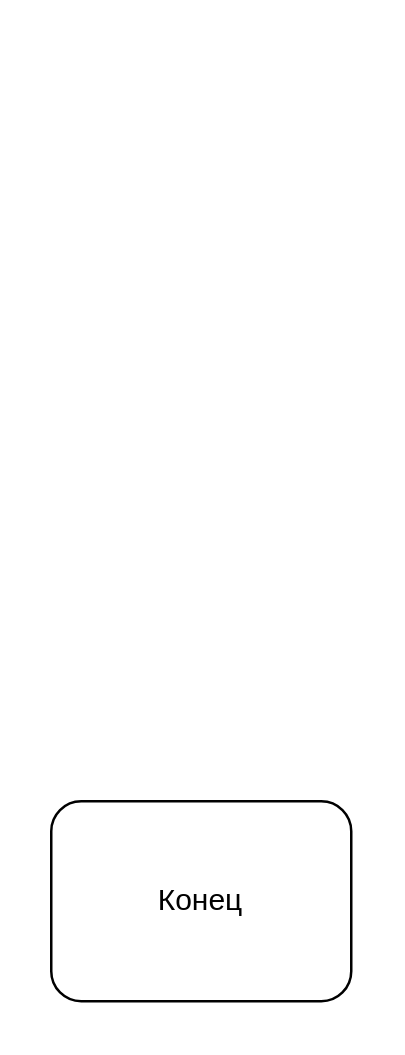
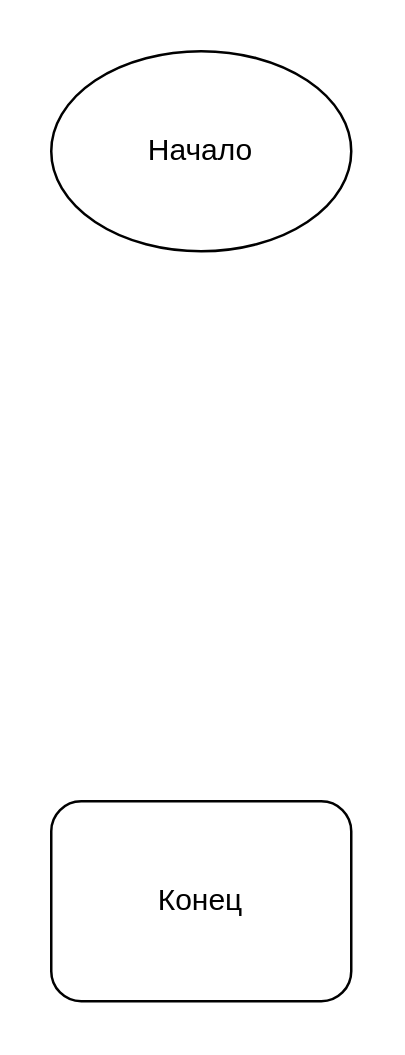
none -> (201, 151)
